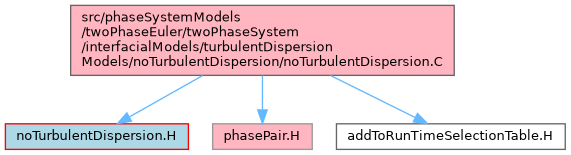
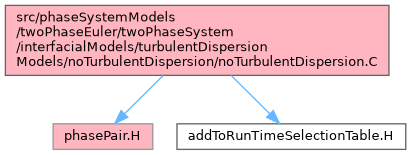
(97, 137) -> none
